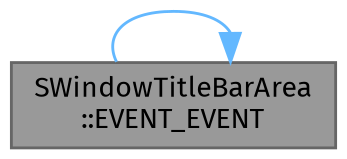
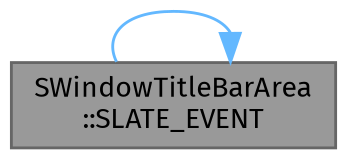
(174, 105) -> (174, 105)
